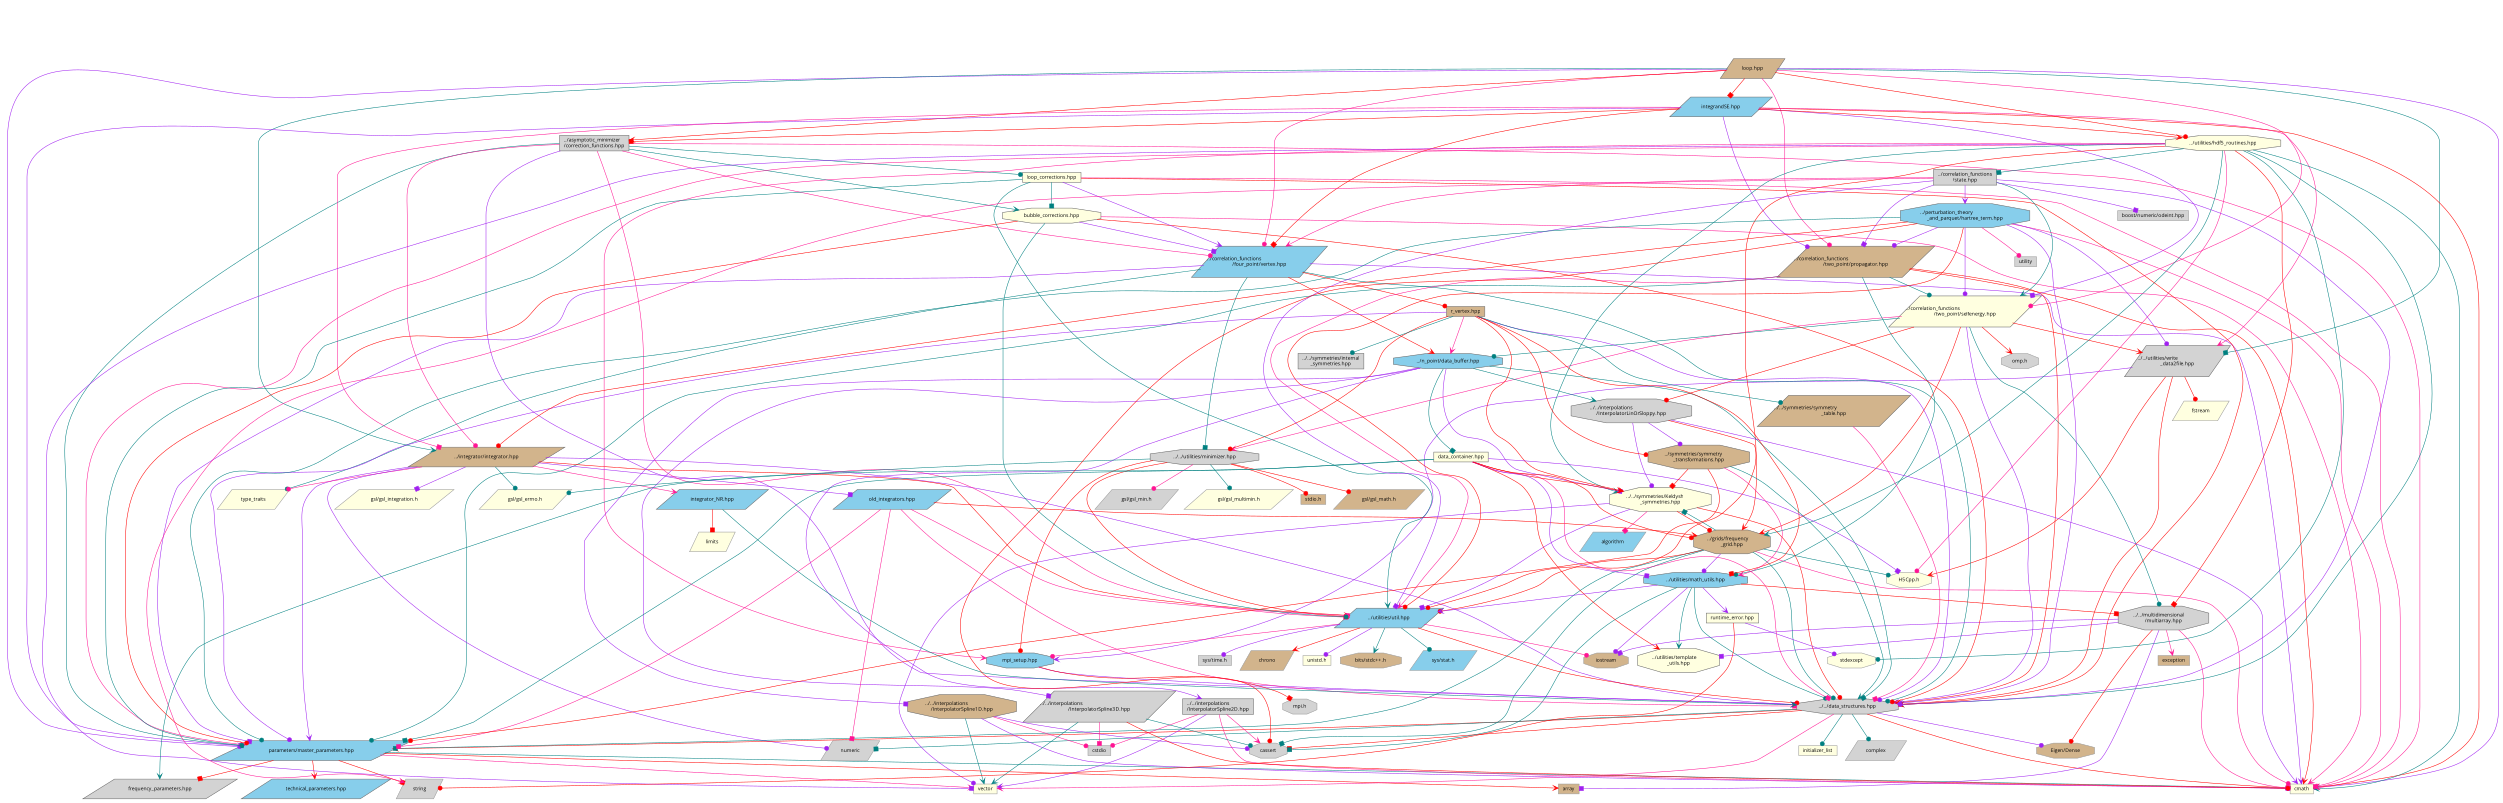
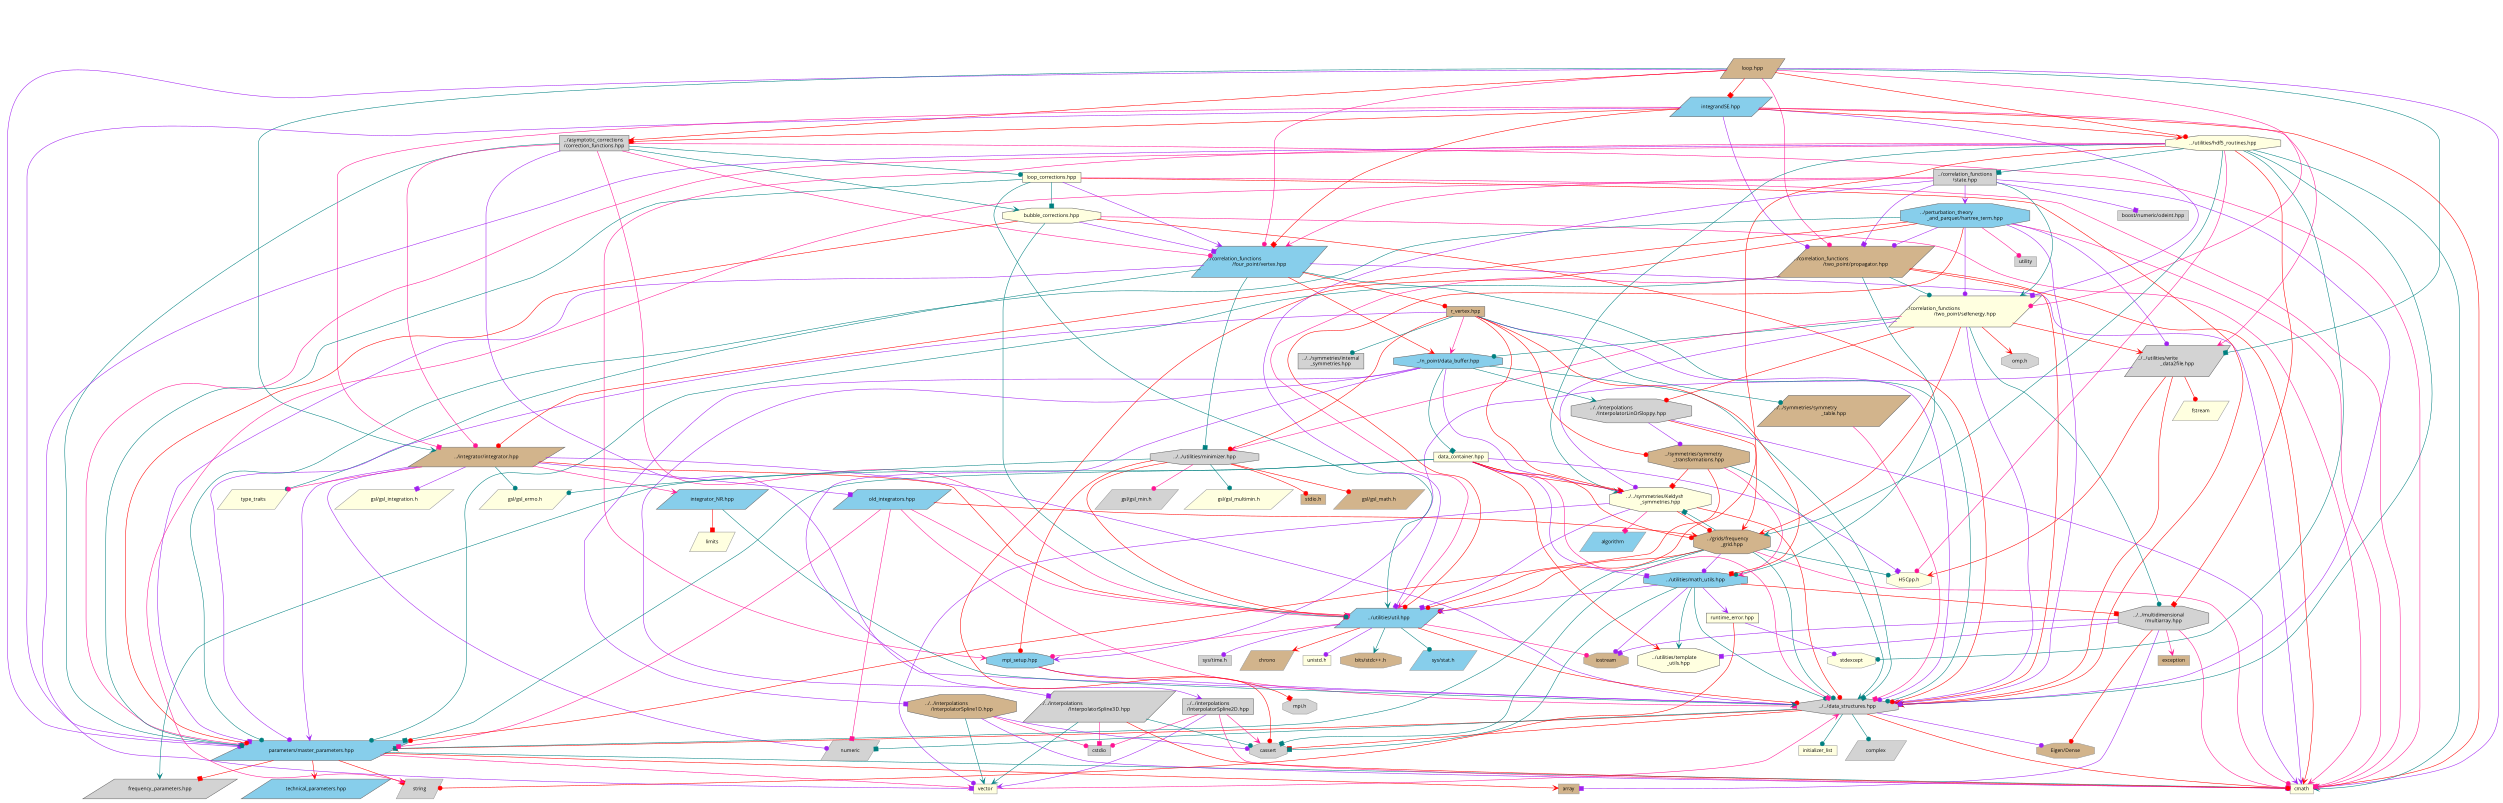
(594, 143) -> (594, 143)
(1640, 457) -> (1667, 361)
(1446, 781) -> (1444, 781)
